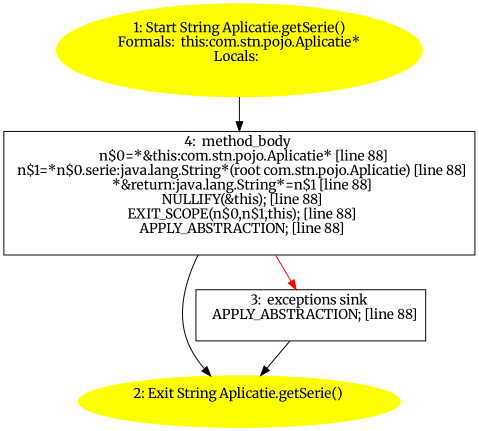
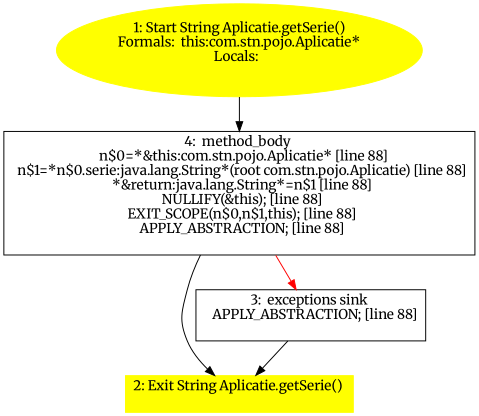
(239, 402) -> (239, 394)
